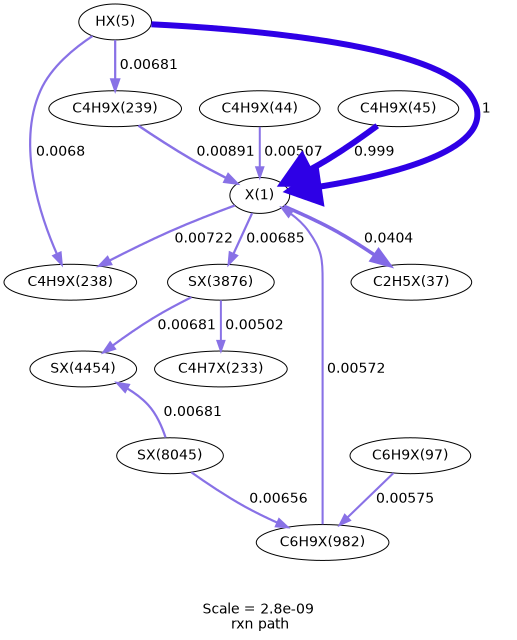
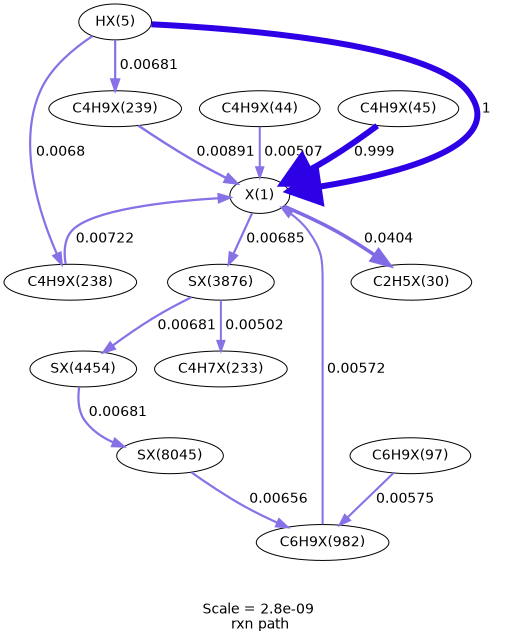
(171, 231) -> (126, 209)
(411, 282) -> (411, 282)
(151, 409) -> (85, 421)
